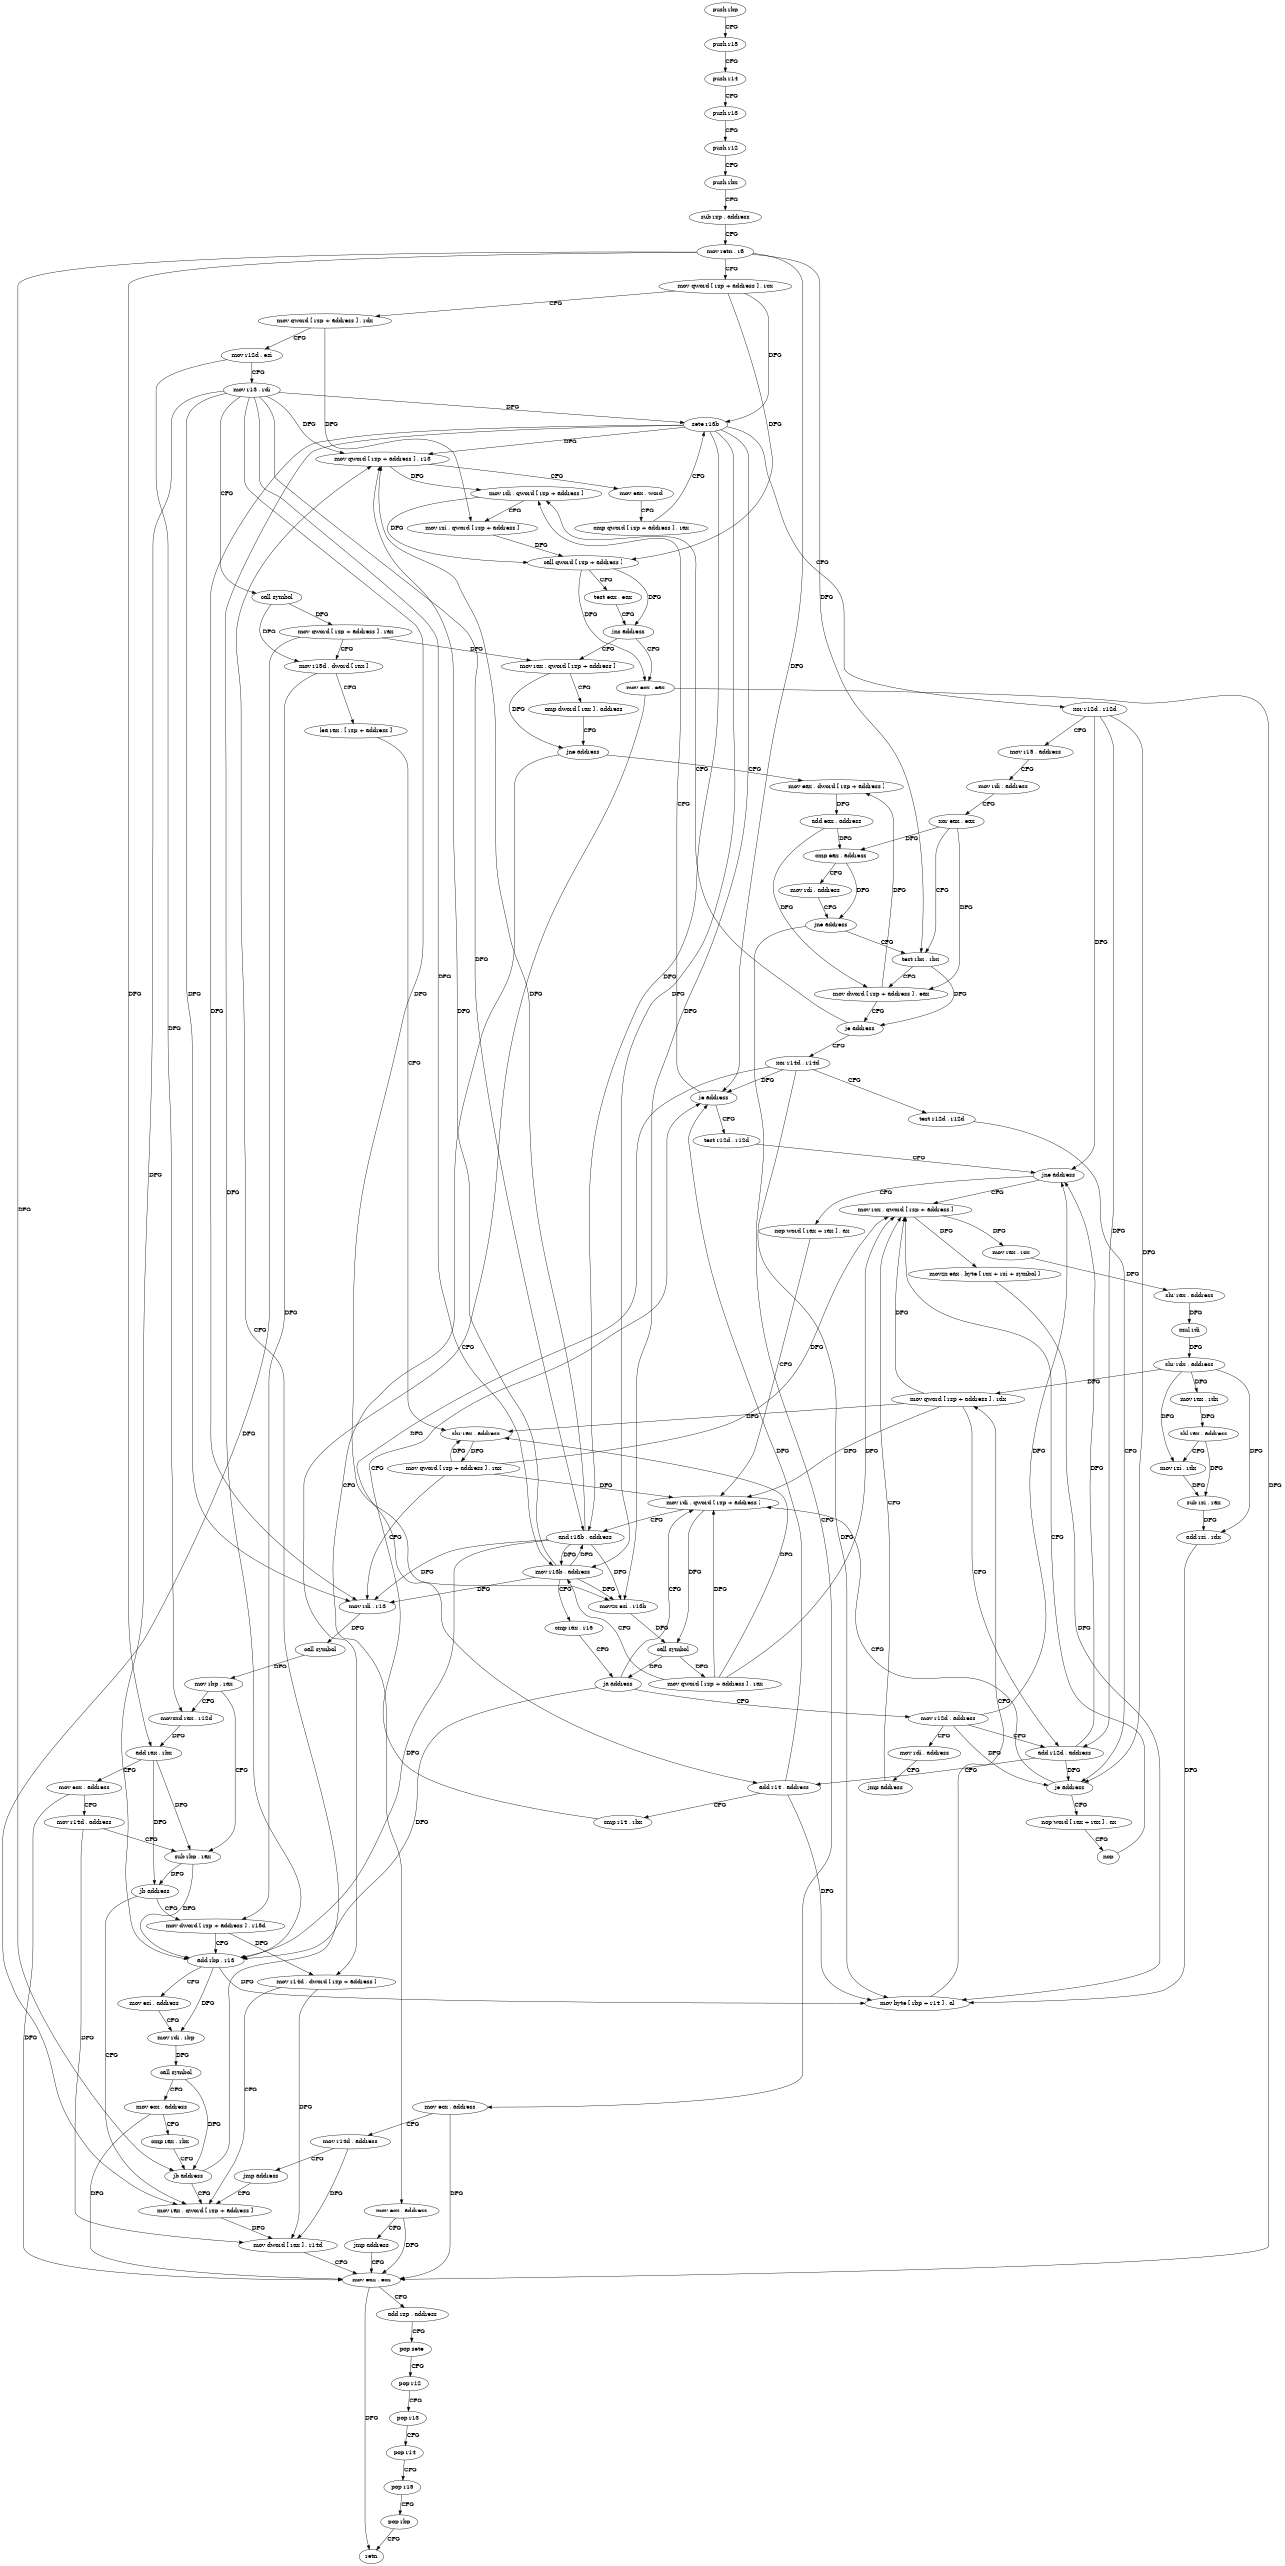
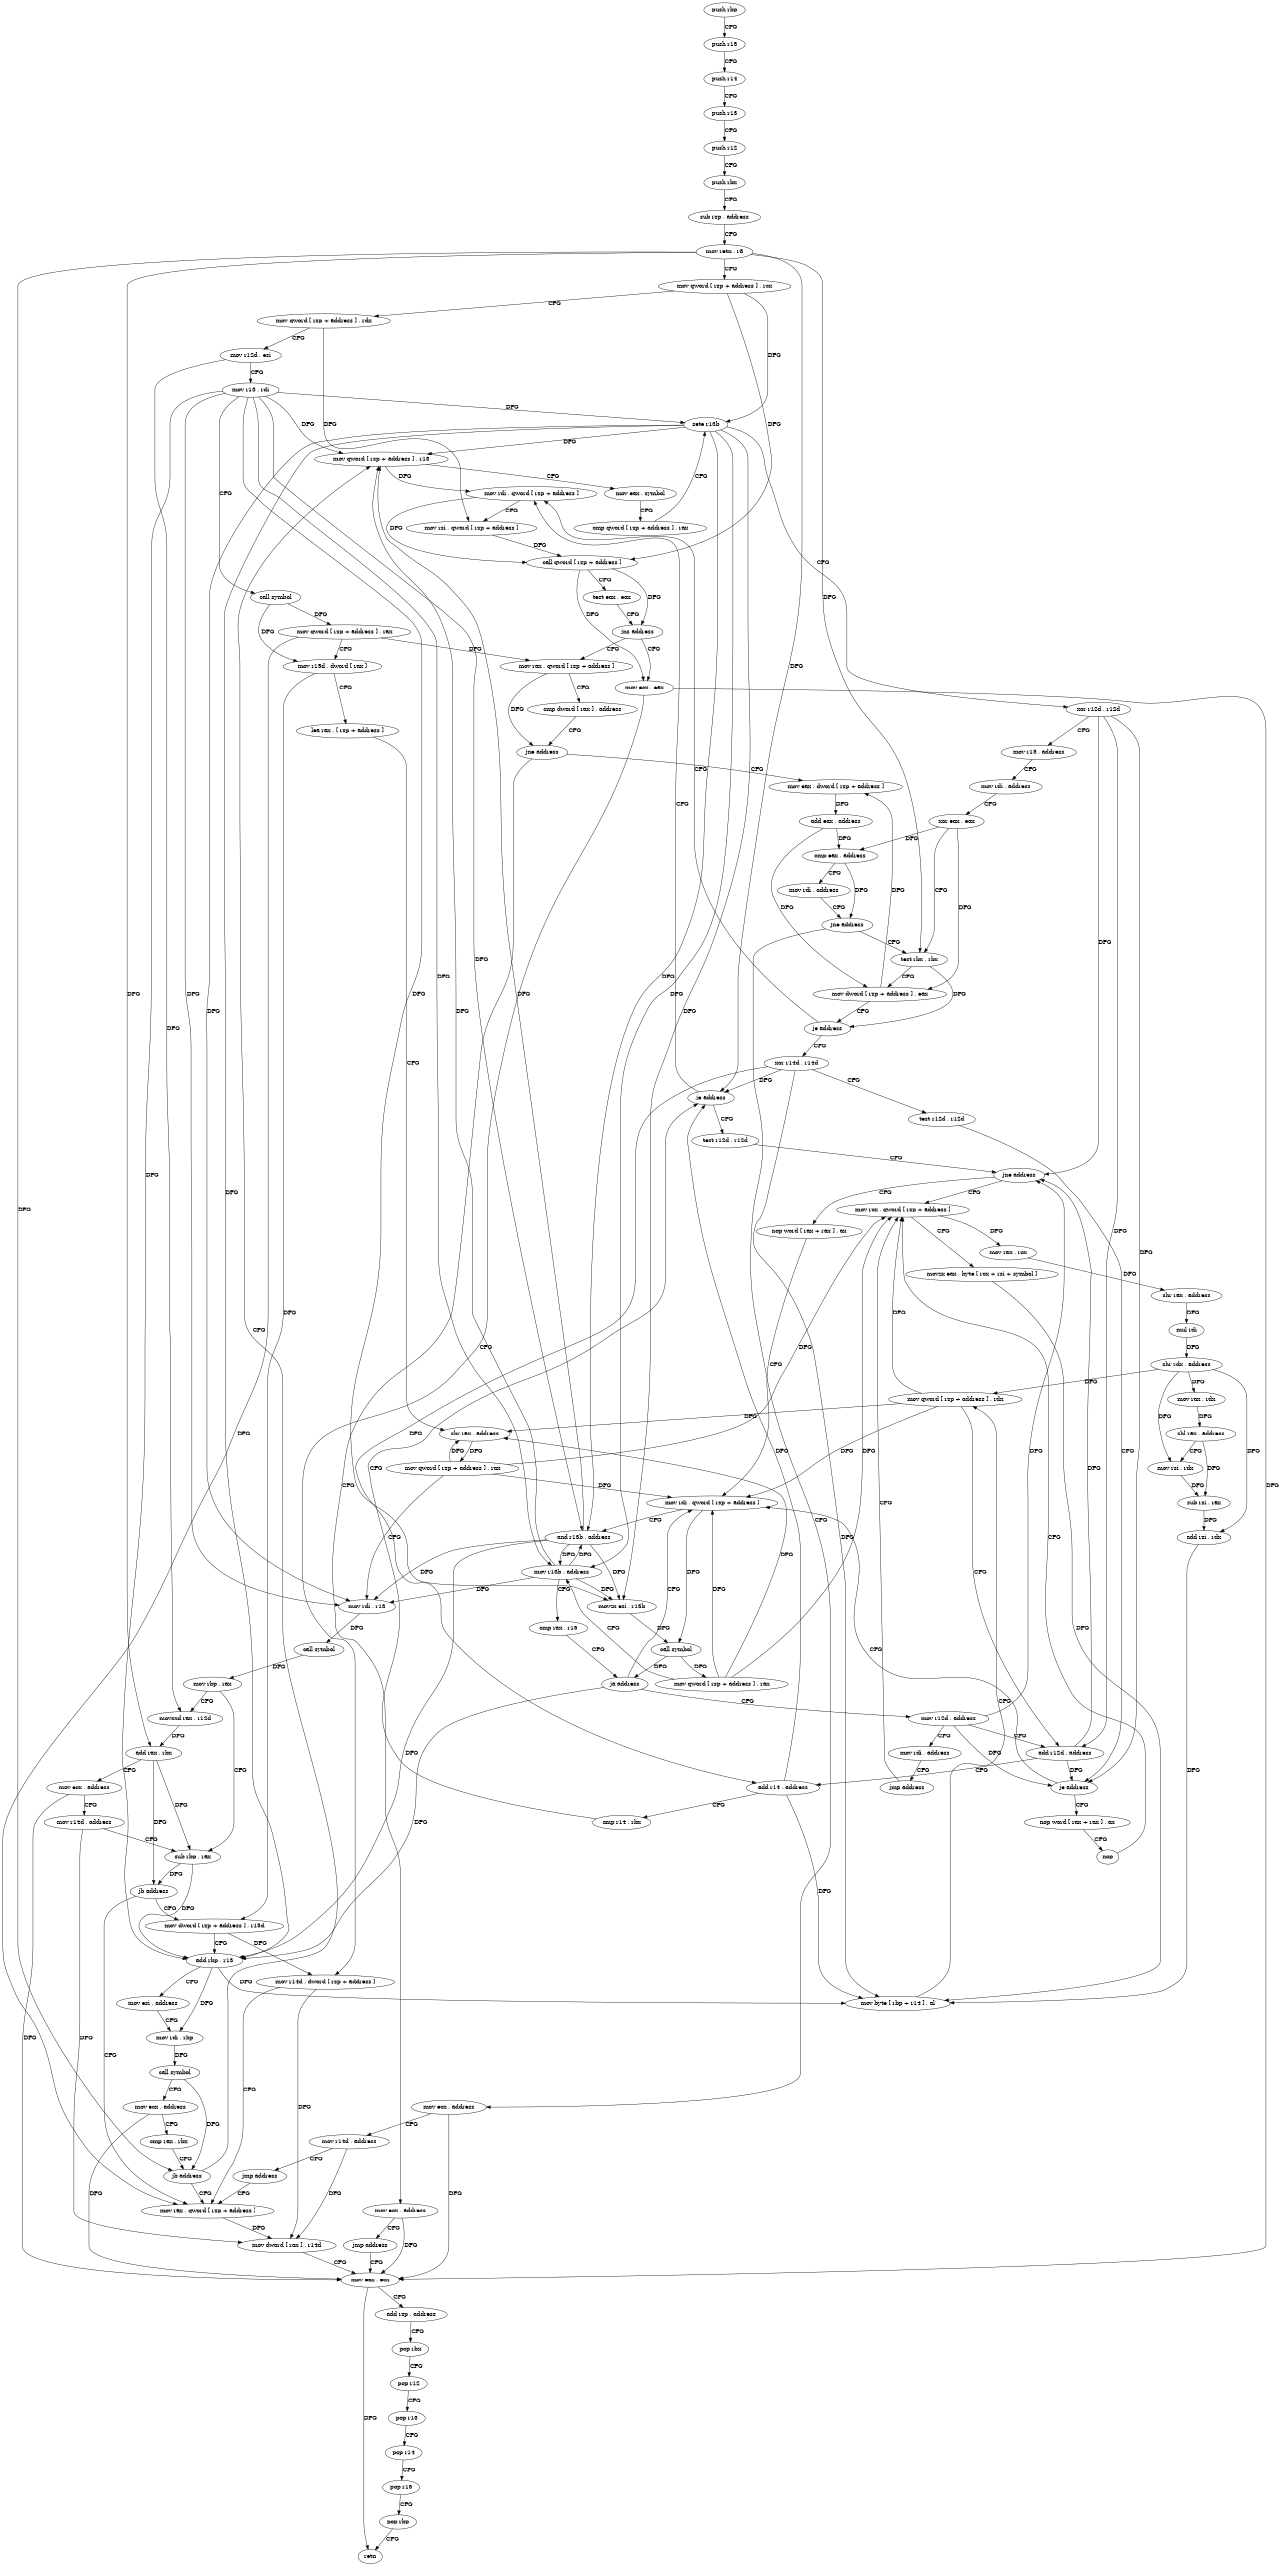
(641, 494) -> (640, 494)
(946, 1231) -> (943, 1231)
(412, 2349) -> (410, 2349)
